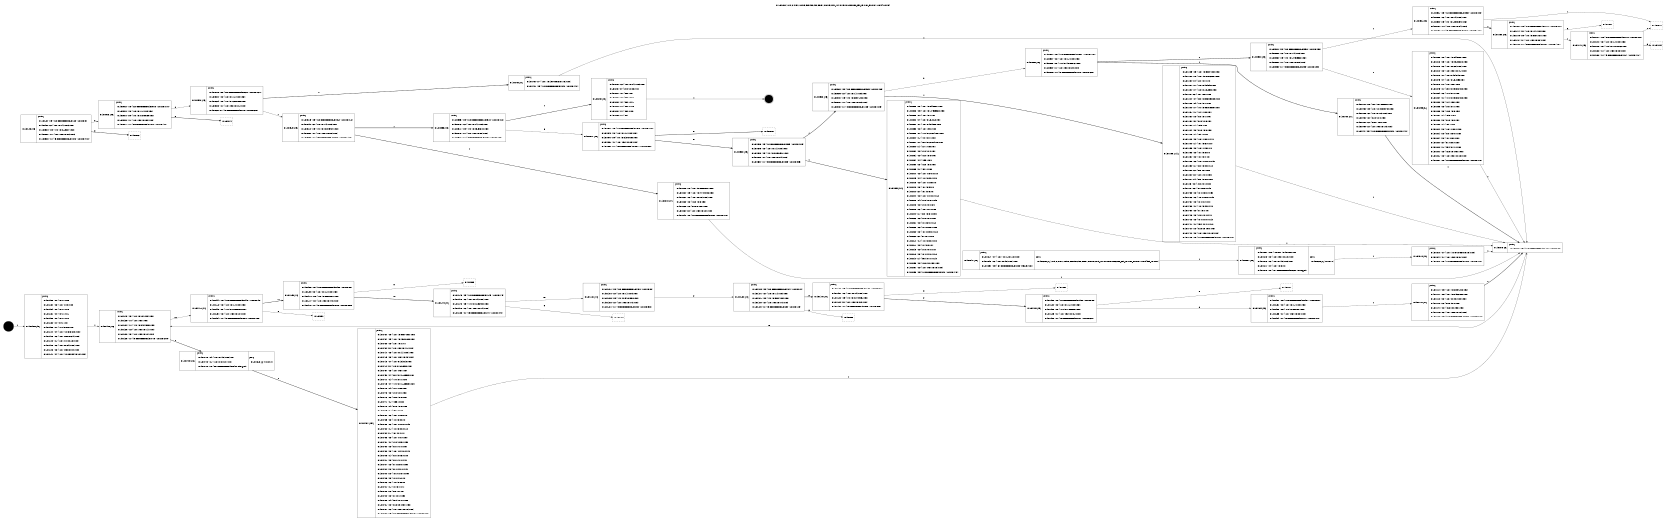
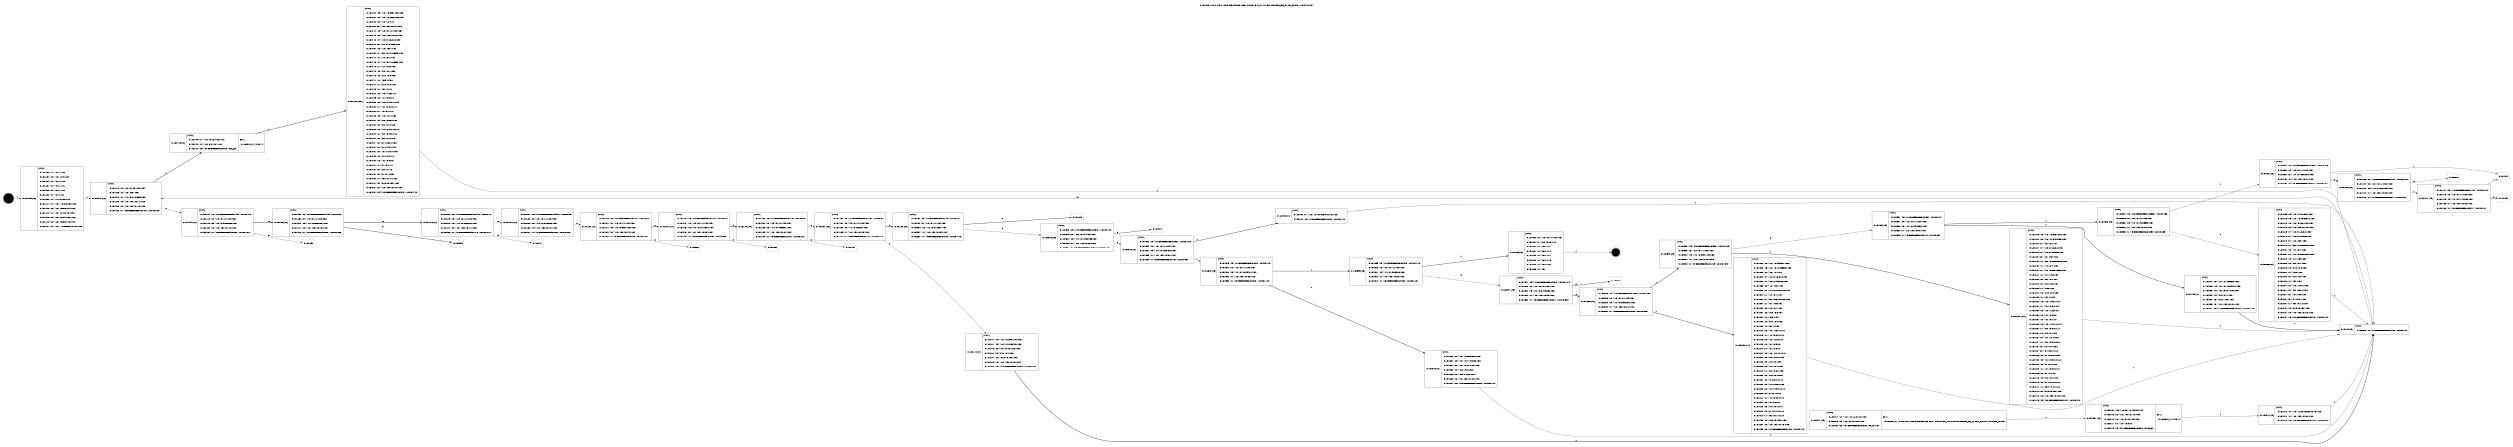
none -> (889, 227)
(408, 288) -> (397, 235)
